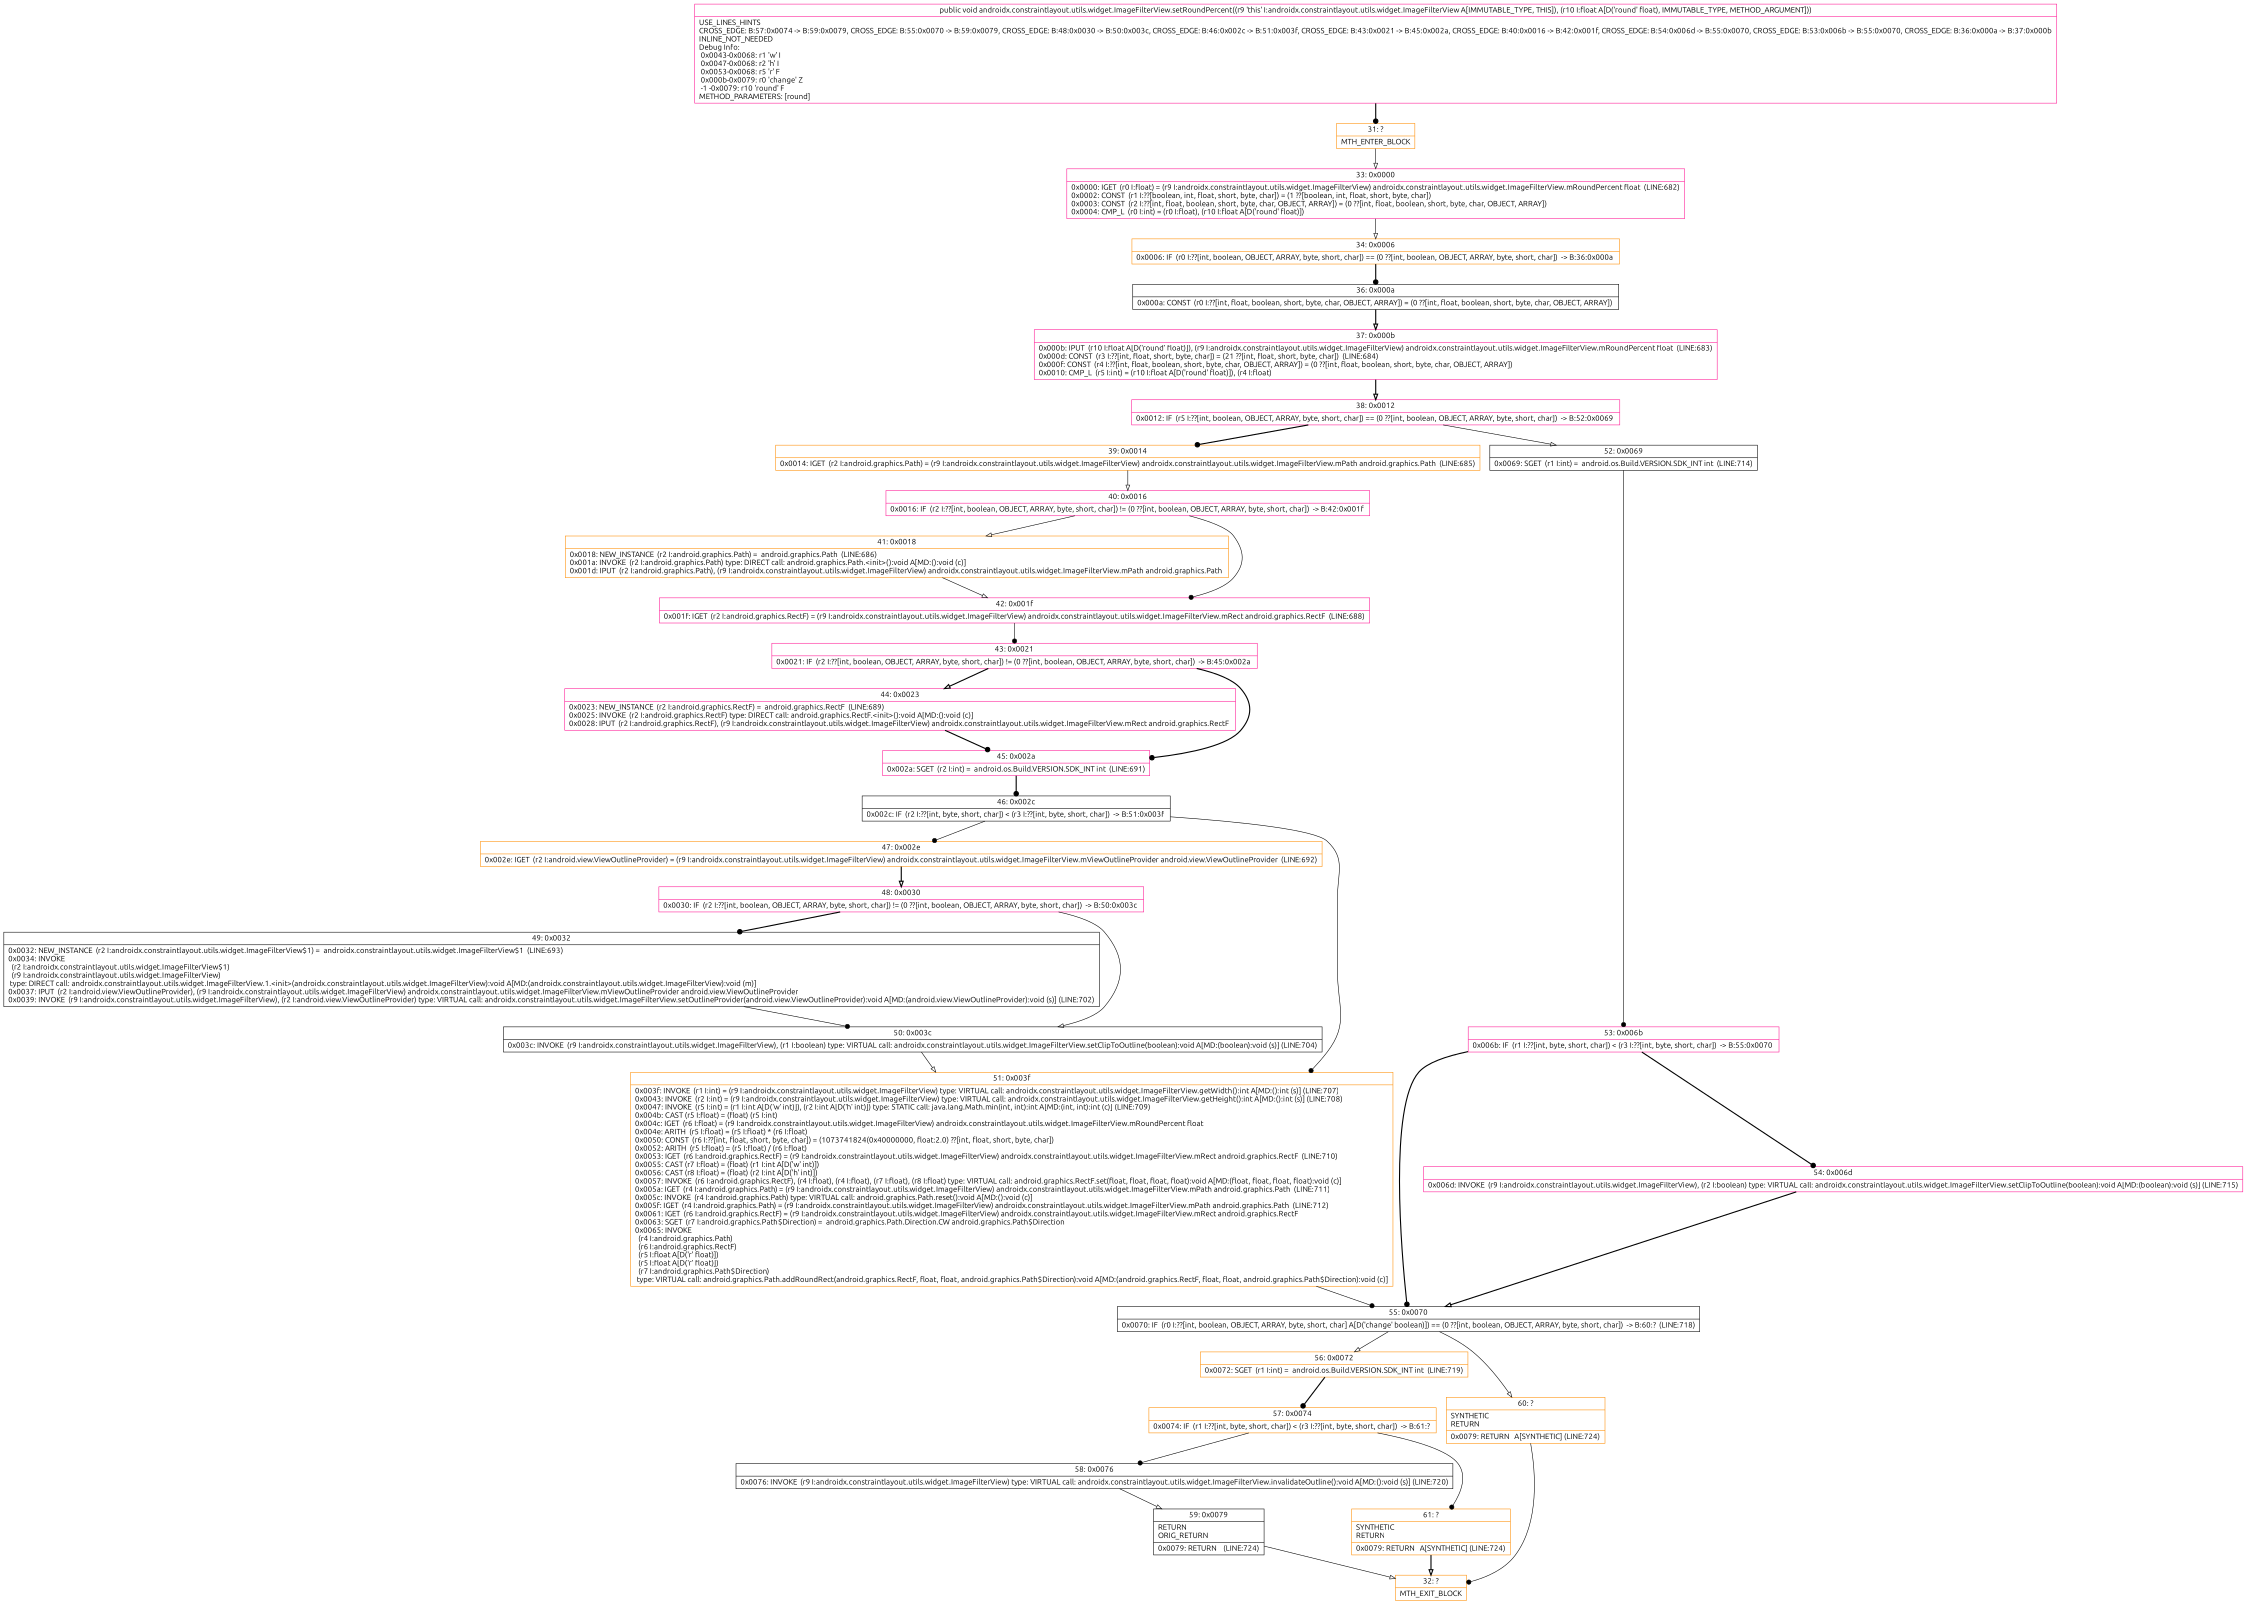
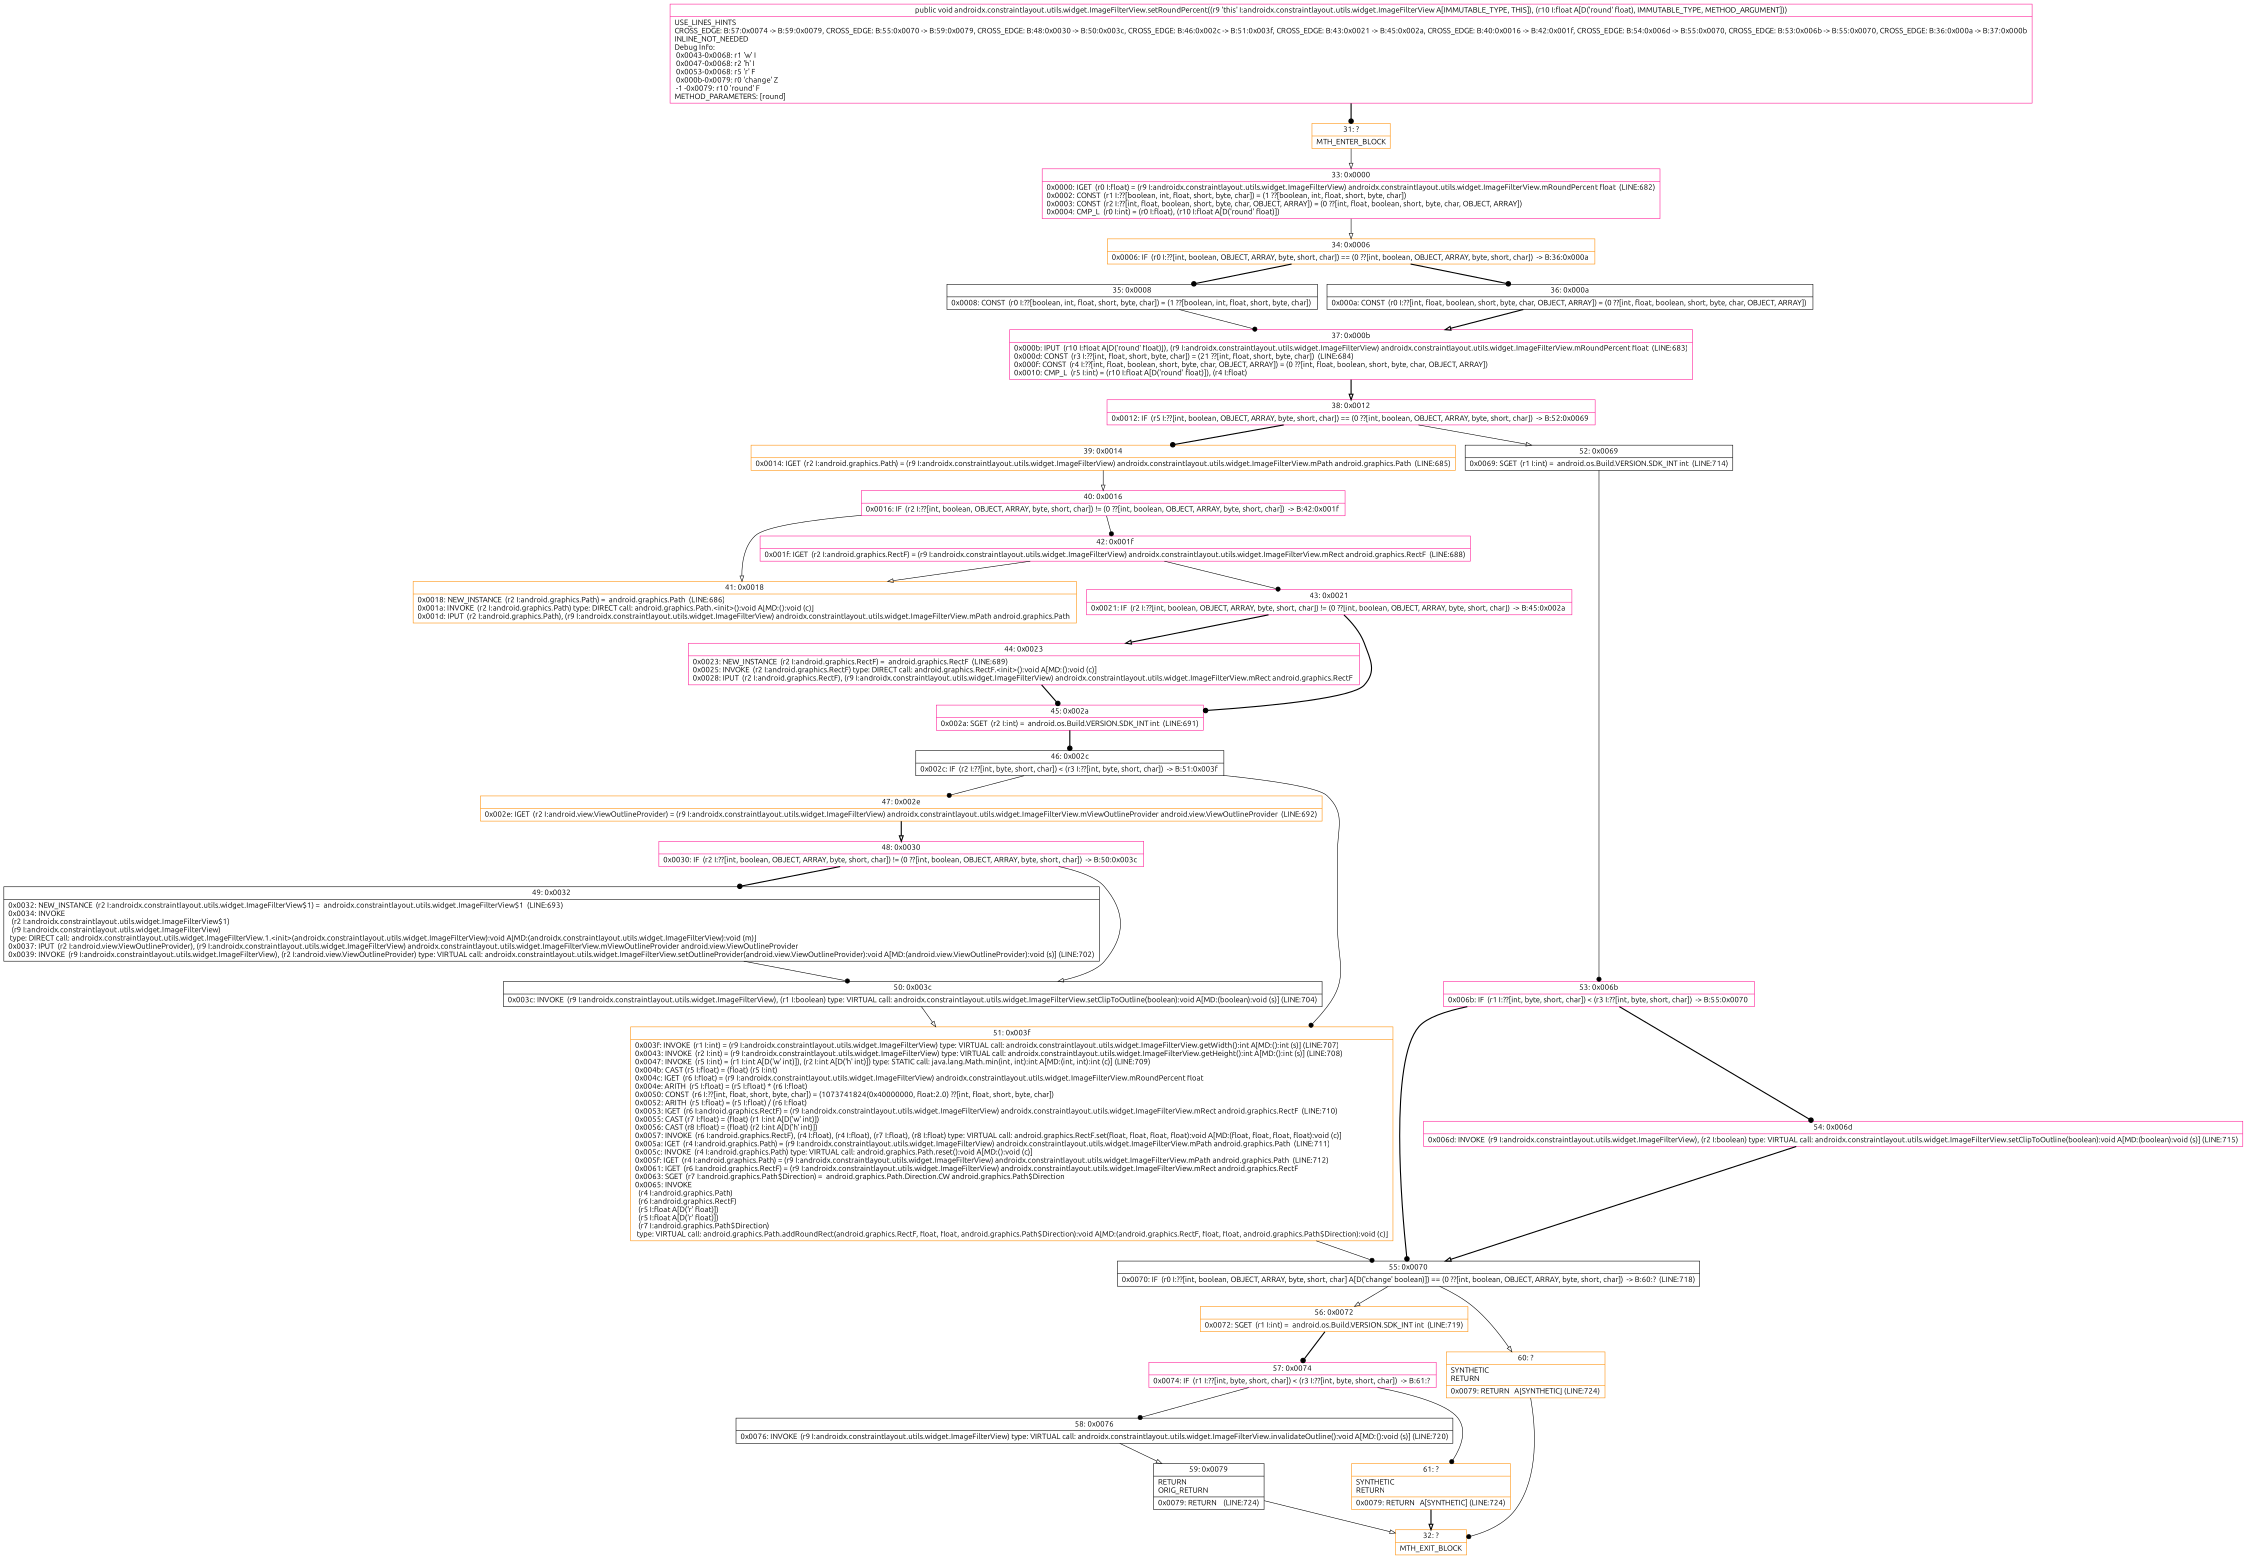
none -> (1132, 297)
(962, 587) -> (962, 571)
(1293, 1420) -> (1293, 1375)
